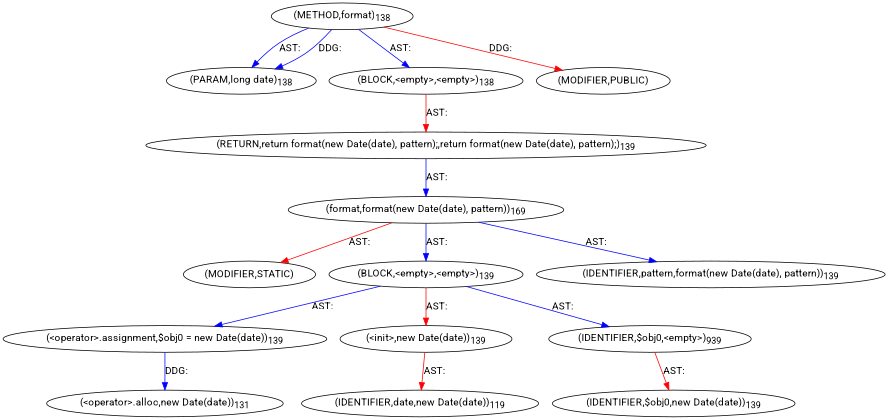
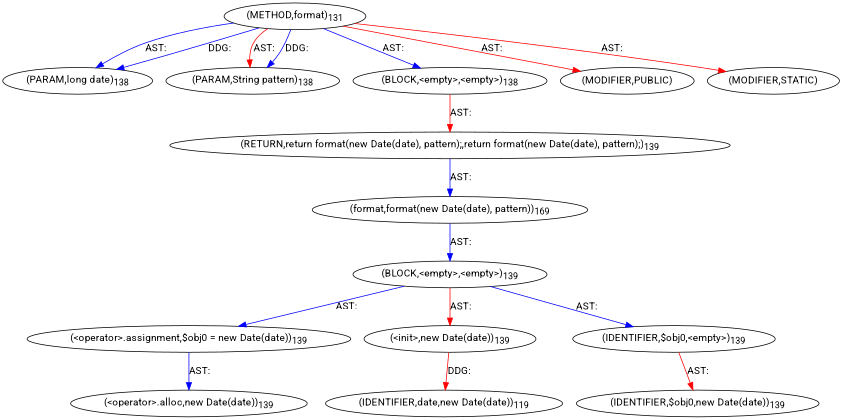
(383, 15) -> (336, 15)
(502, 49) -> (494, 49)
none -> (253, 81)
(340, 241) -> (537, 45)
(711, 274) -> none
(714, 338) -> (738, 338)
(178, 371) -> (202, 371)
(436, 371) -> (461, 371)
(242, 402) -> (266, 402)
